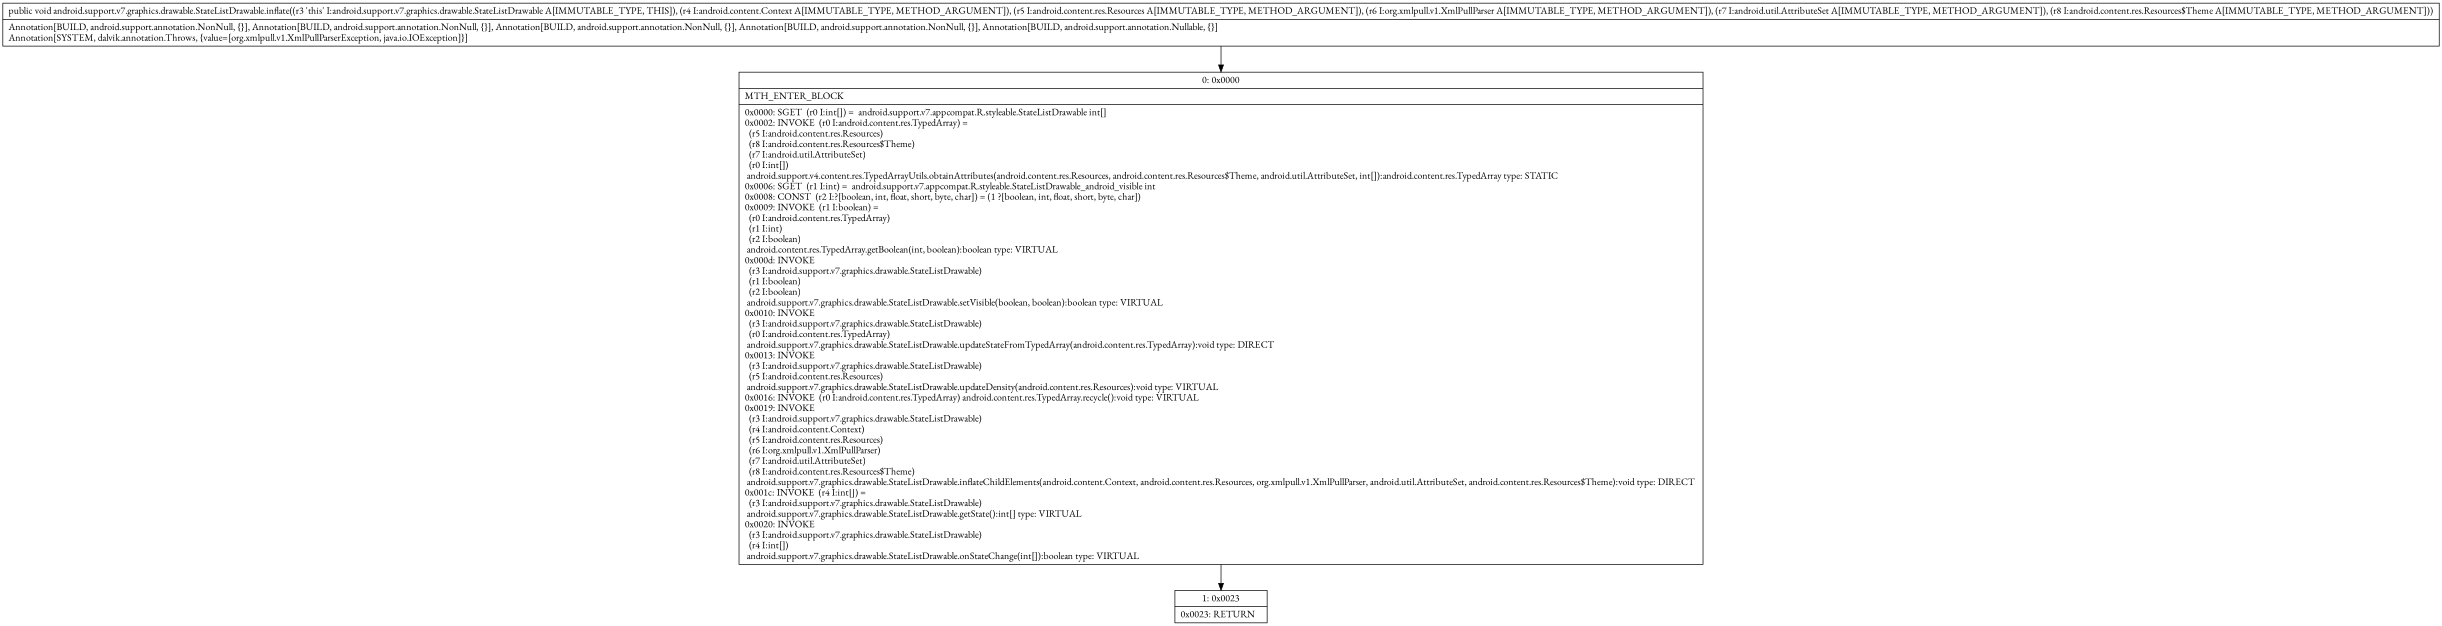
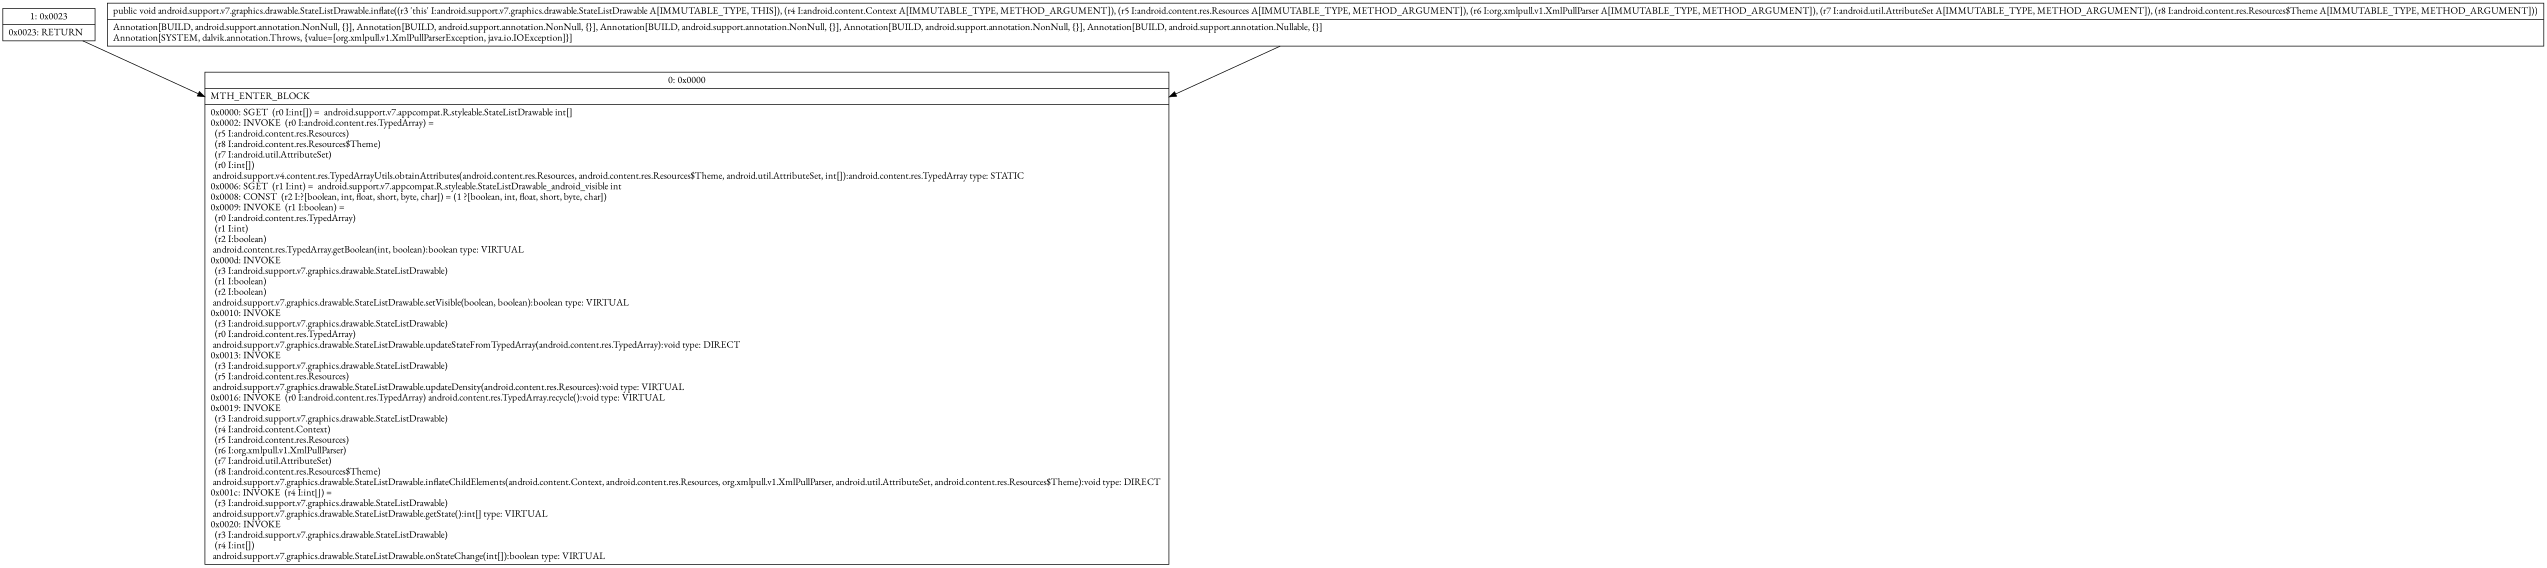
(1221, 574) -> (141, 67)
